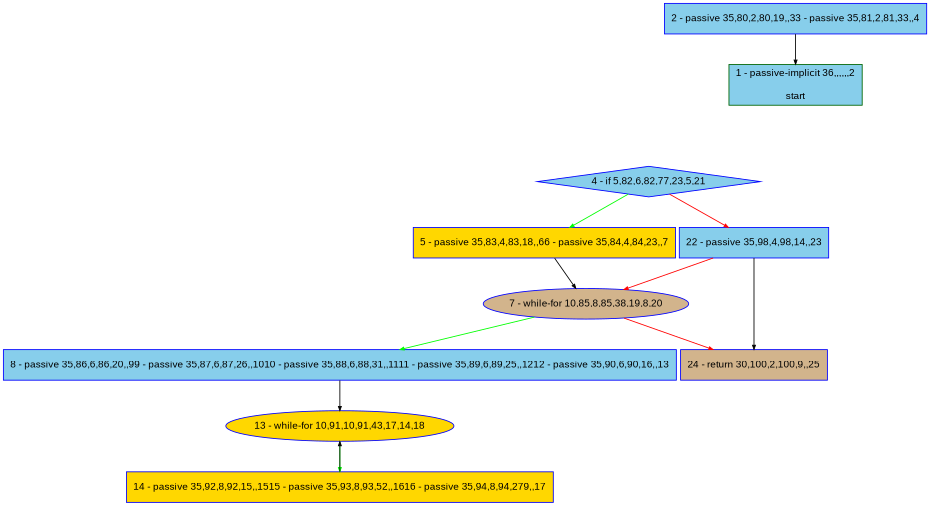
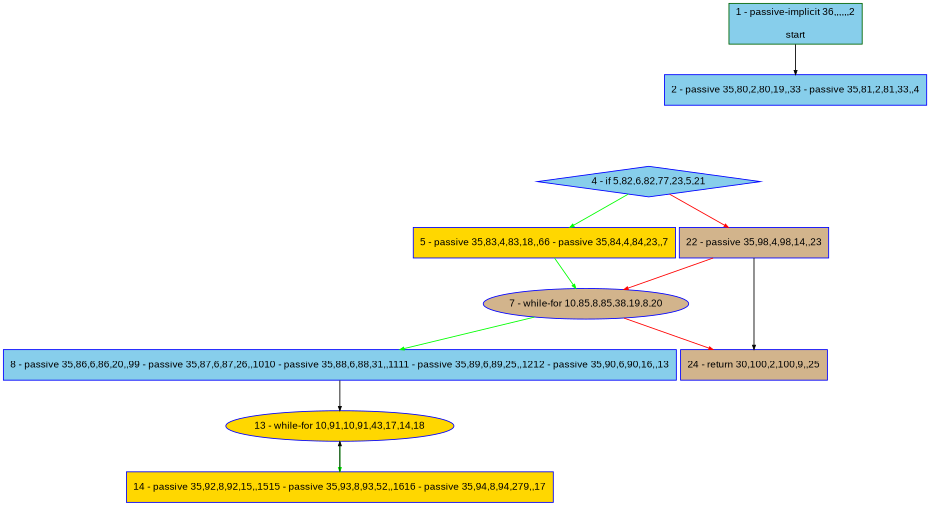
(796, 47) -> (796, 57)
(754, 243) -> (754, 243)
(564, 272) -> (564, 272)
